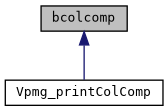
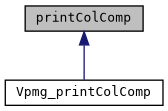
(84, 19) -> (84, 19)
